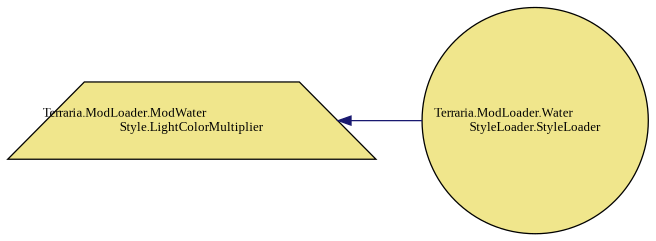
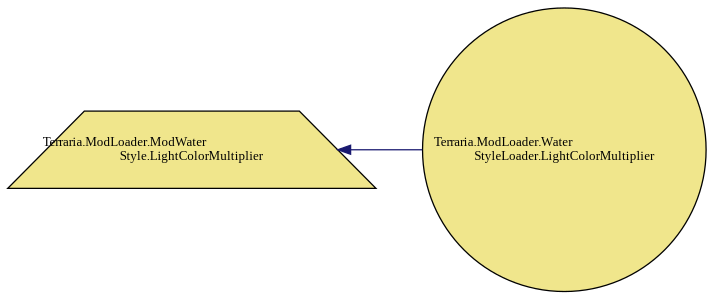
(535, 121) -> (564, 150)
